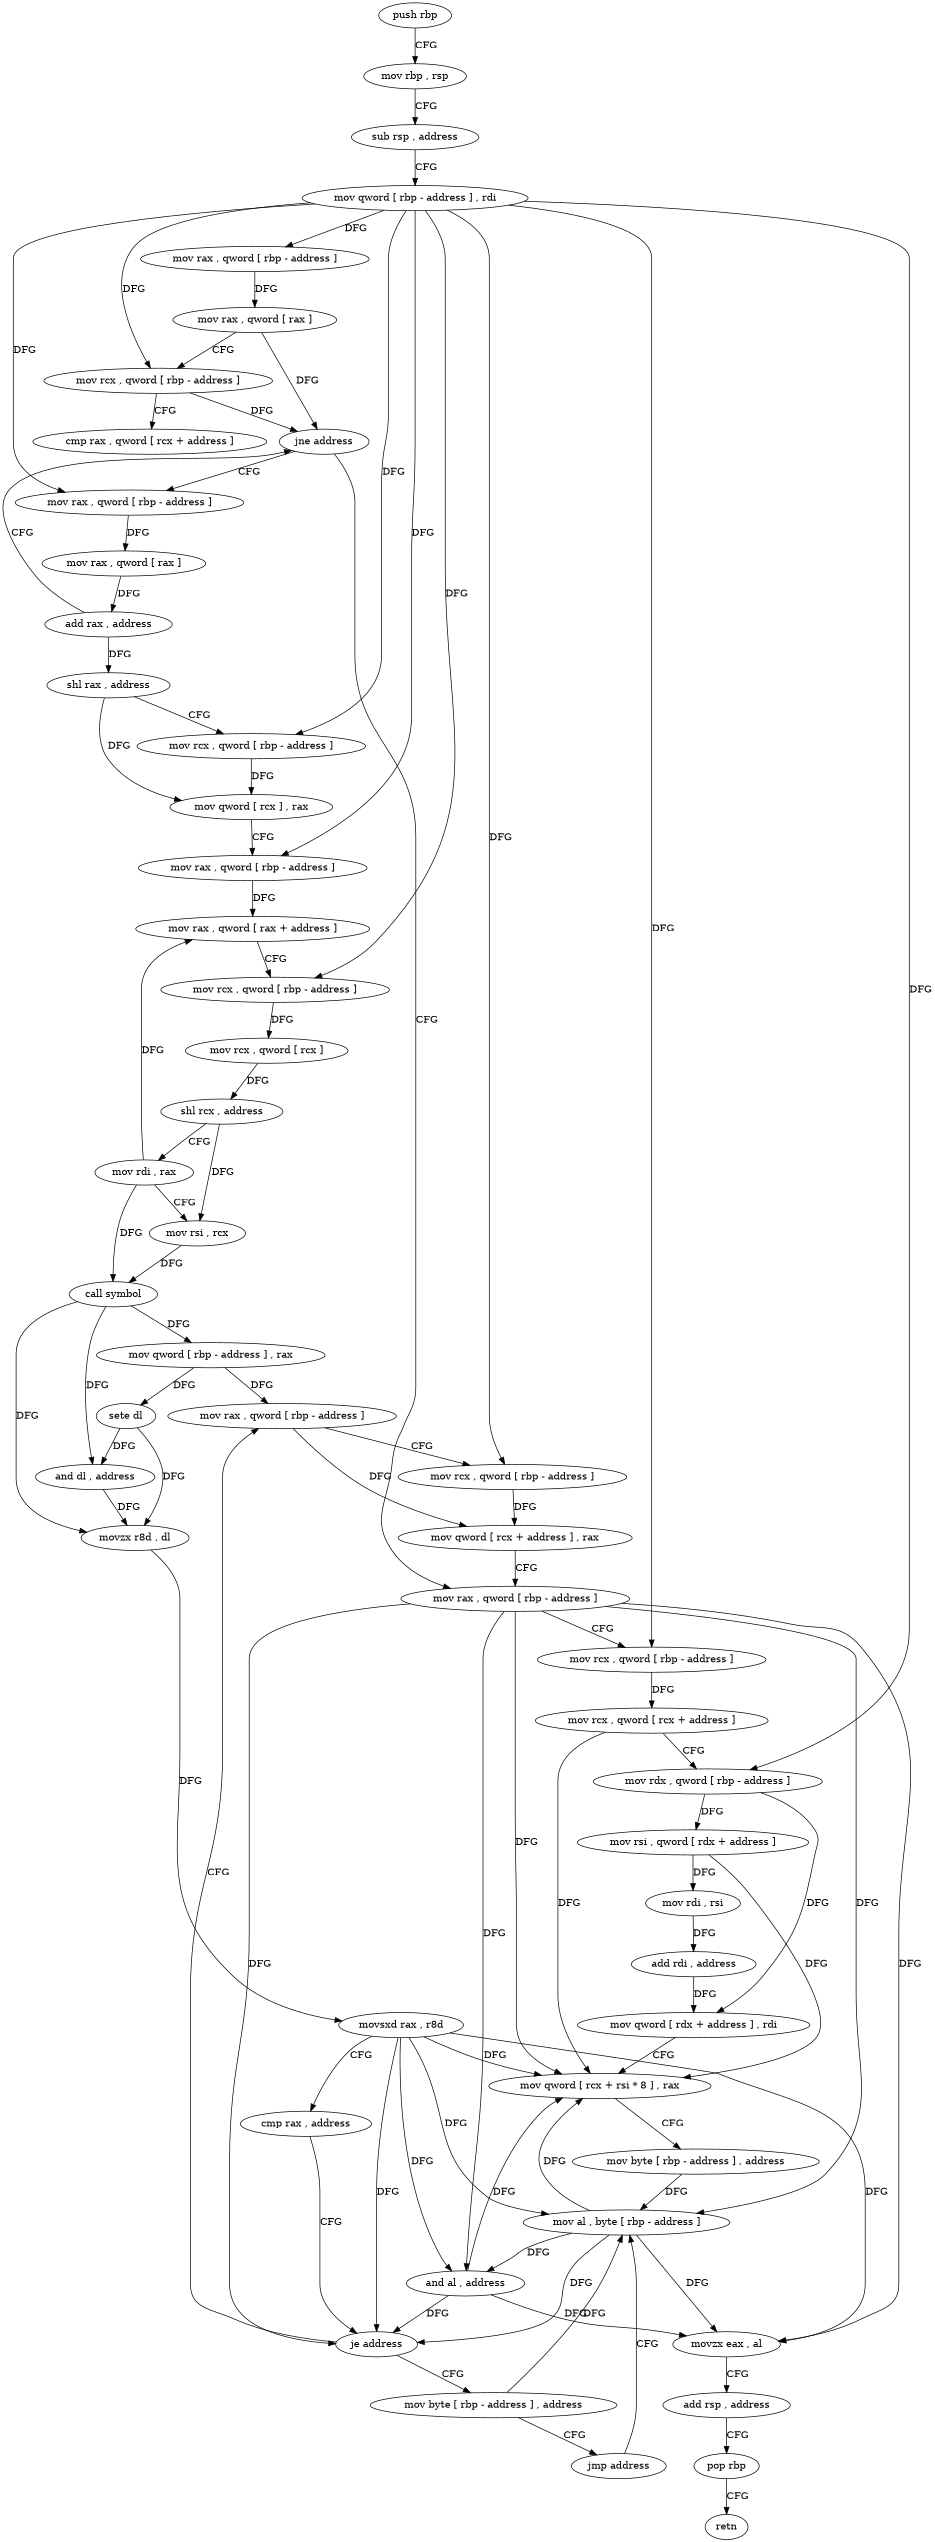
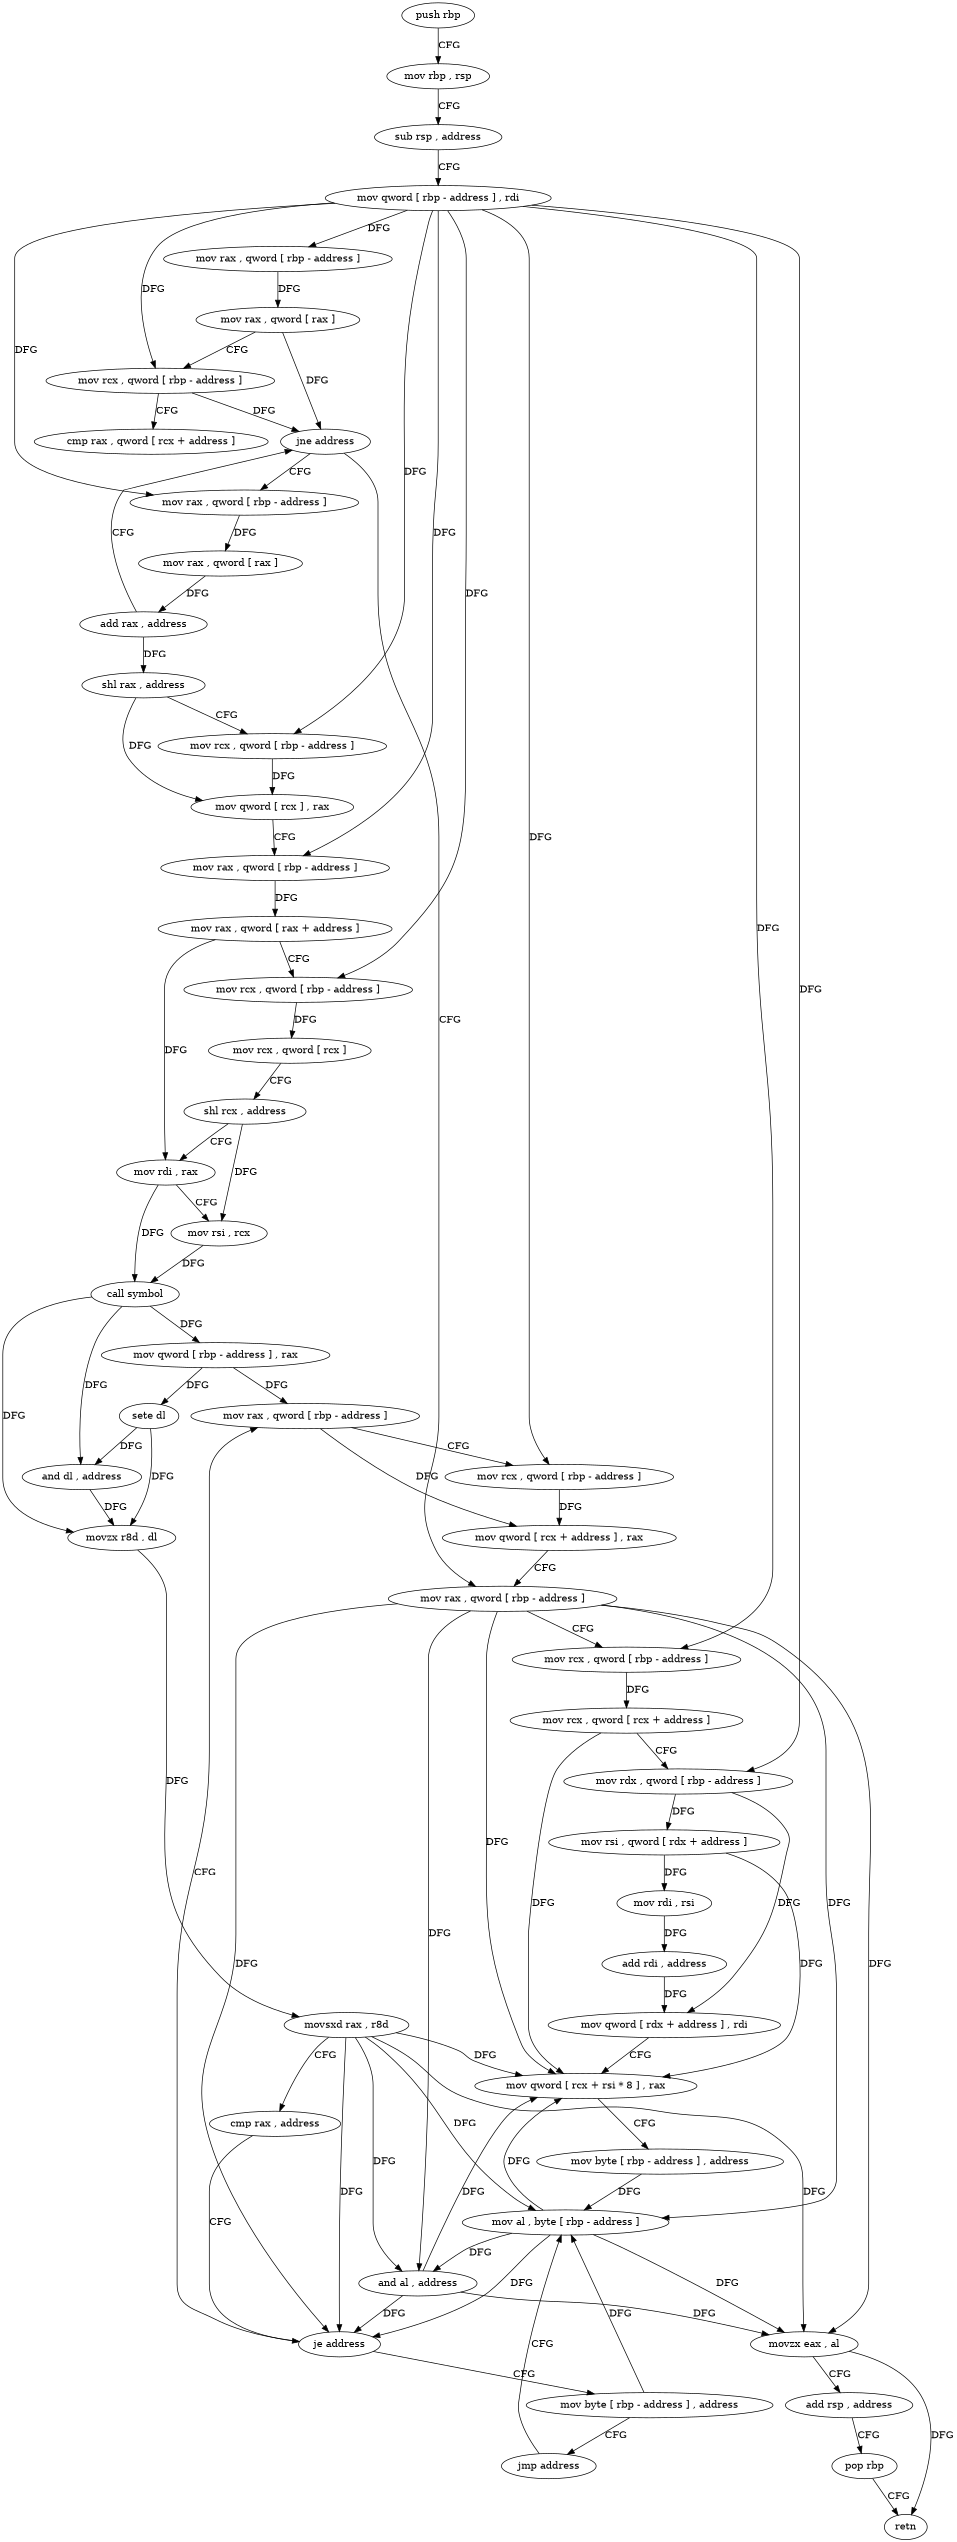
(141, 1040) -> (164, 1033)
(258, 1081) -> (281, 1081)
none -> (927, 2409)
